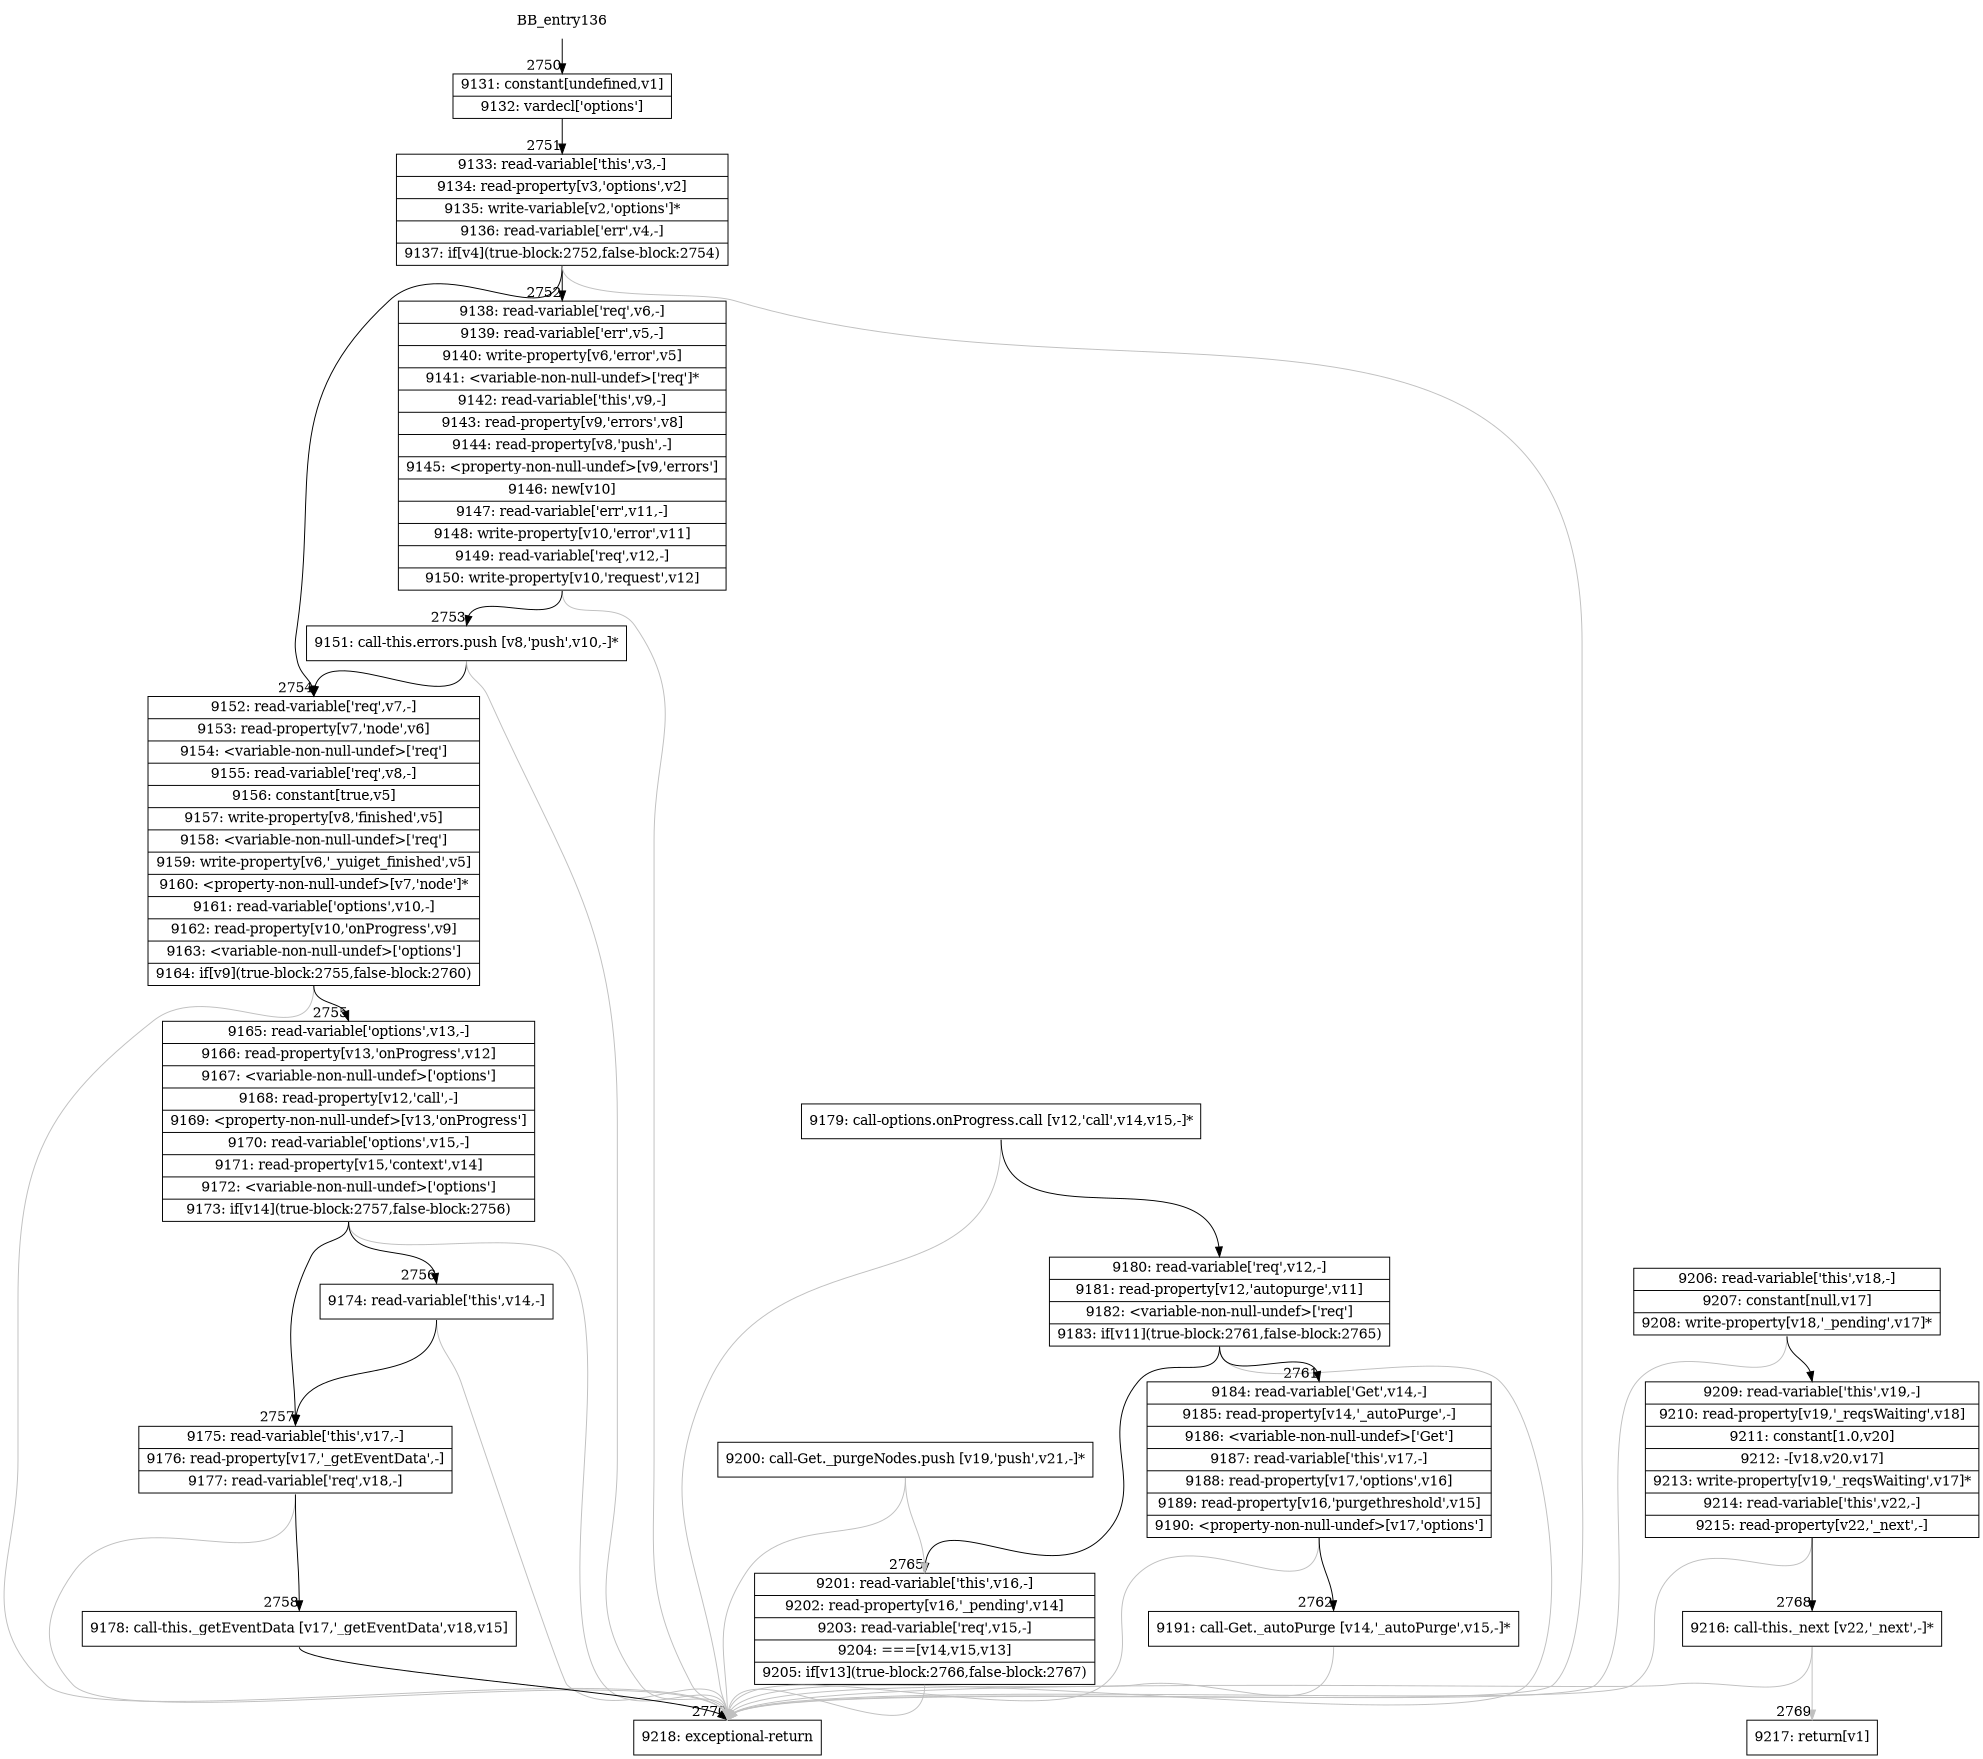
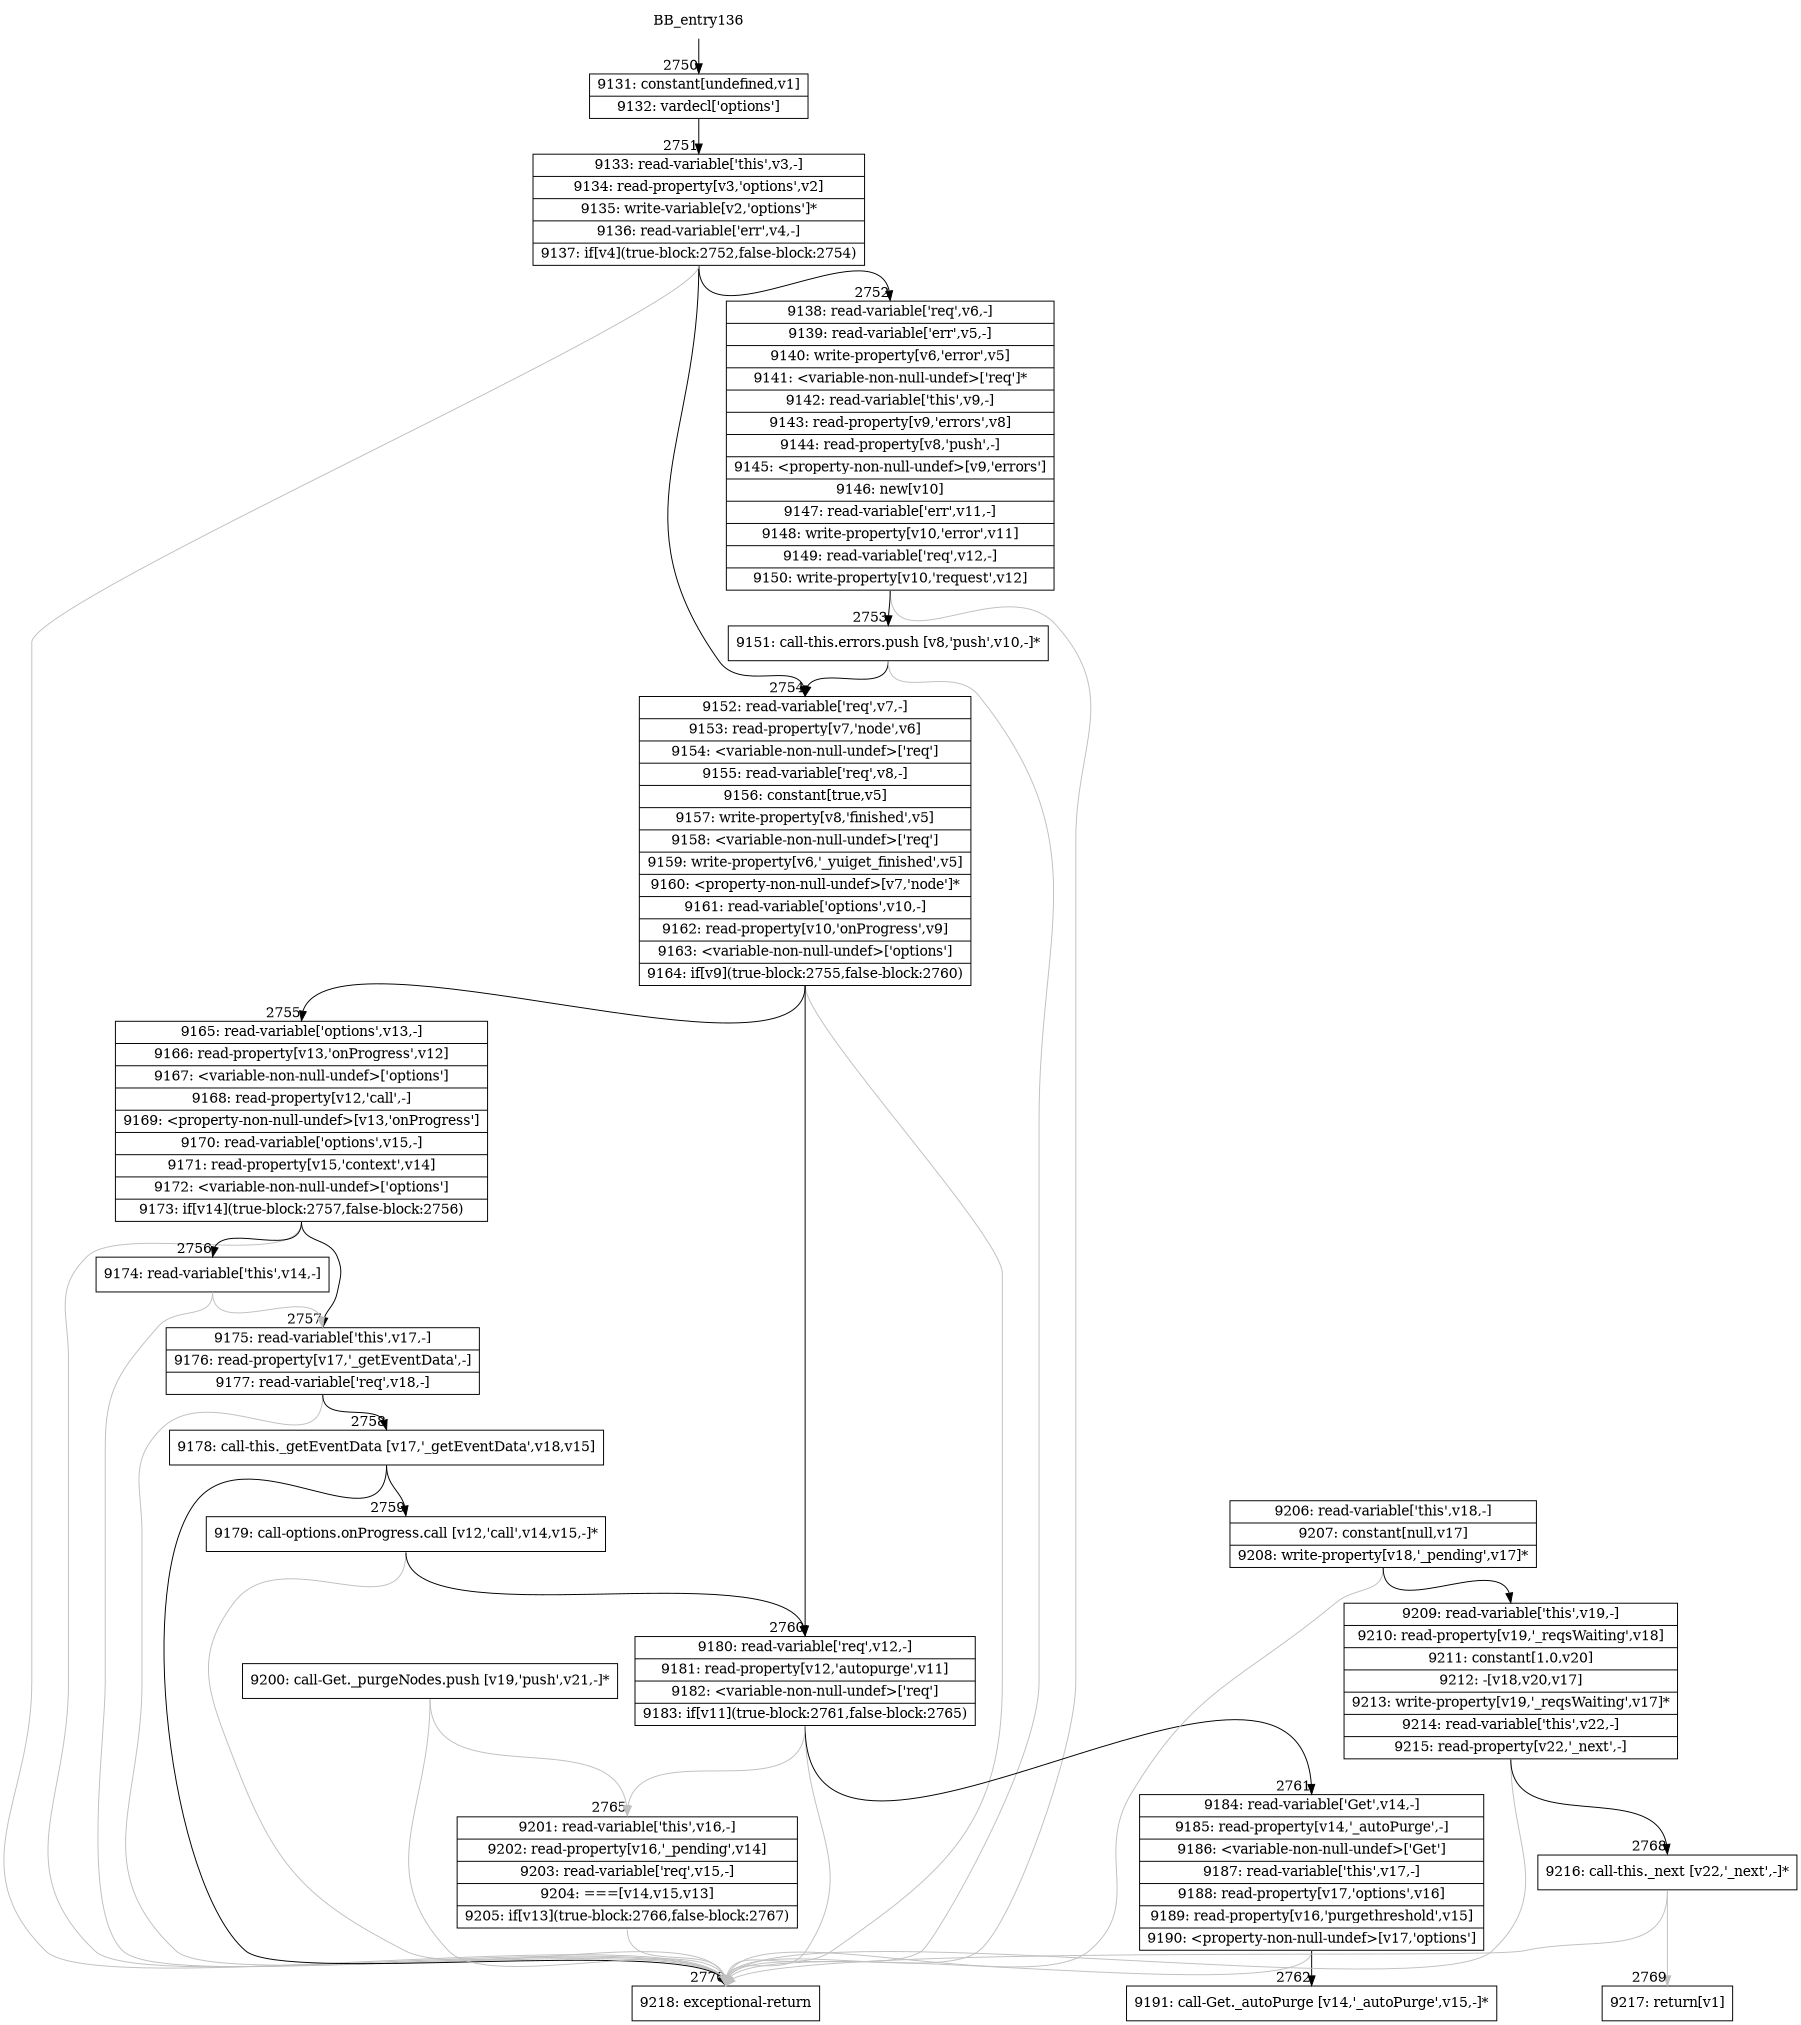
none -> (805, 1306)
(371, 1372) -> (263, 1311)
none -> (393, 1487)
(1120, 1508) -> (721, 1771)
(1047, 1687) -> none
